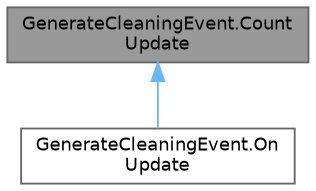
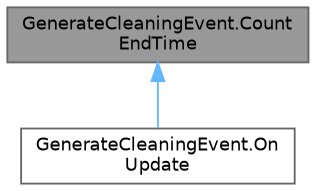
(158, 35) -> (158, 35)
